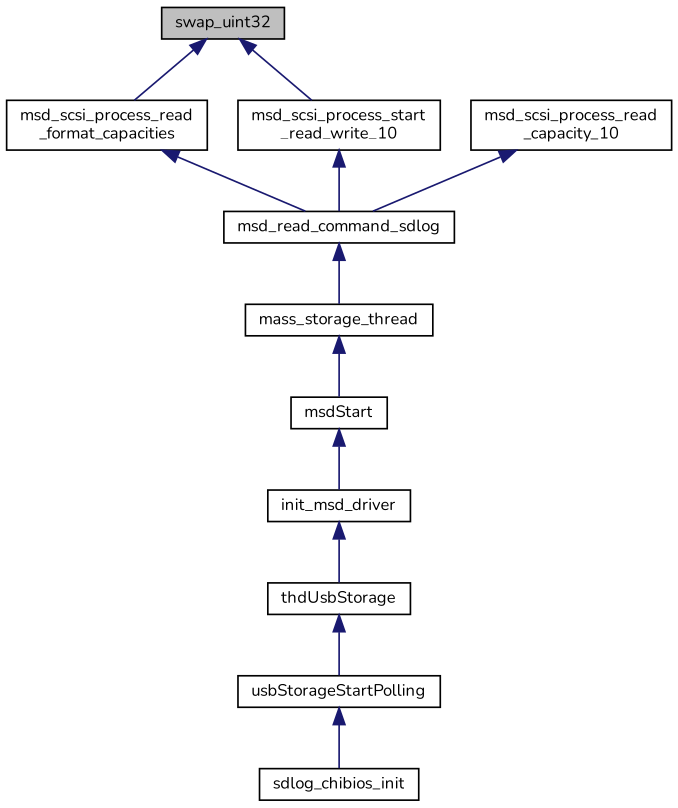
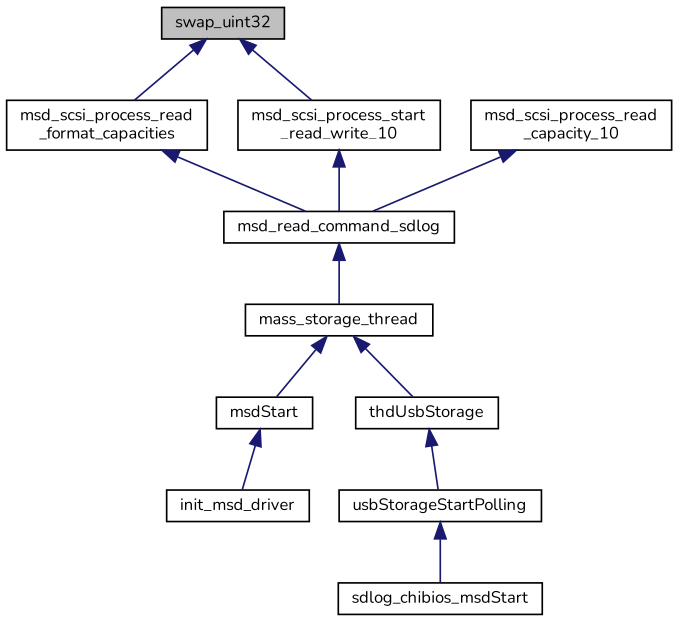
(339, 561) -> (389, 373)
(339, 784) -> (440, 599)
